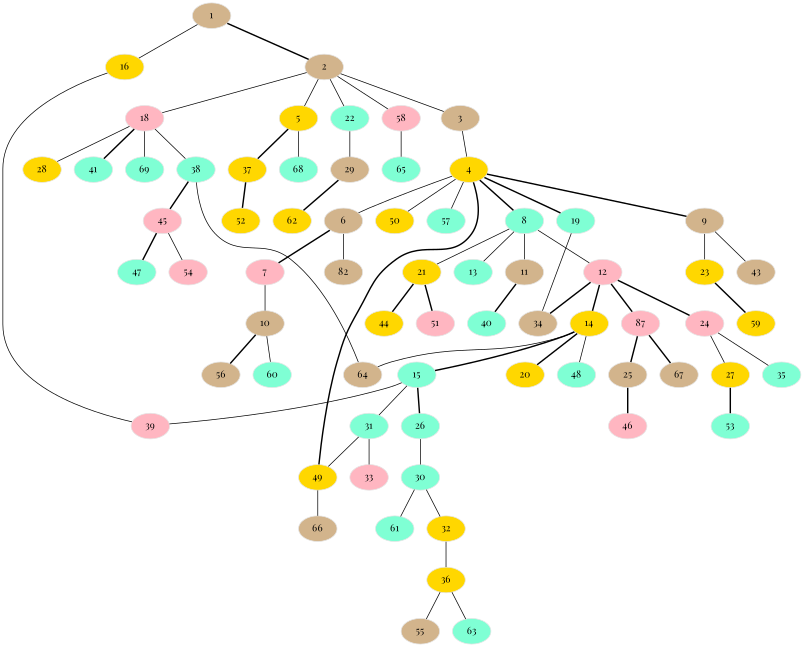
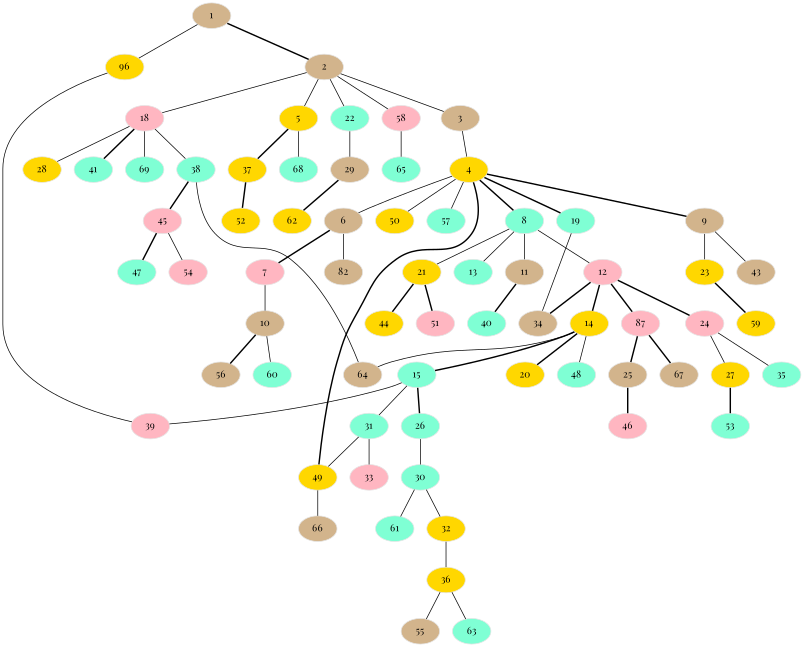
(125, 67) -> (125, 67)
